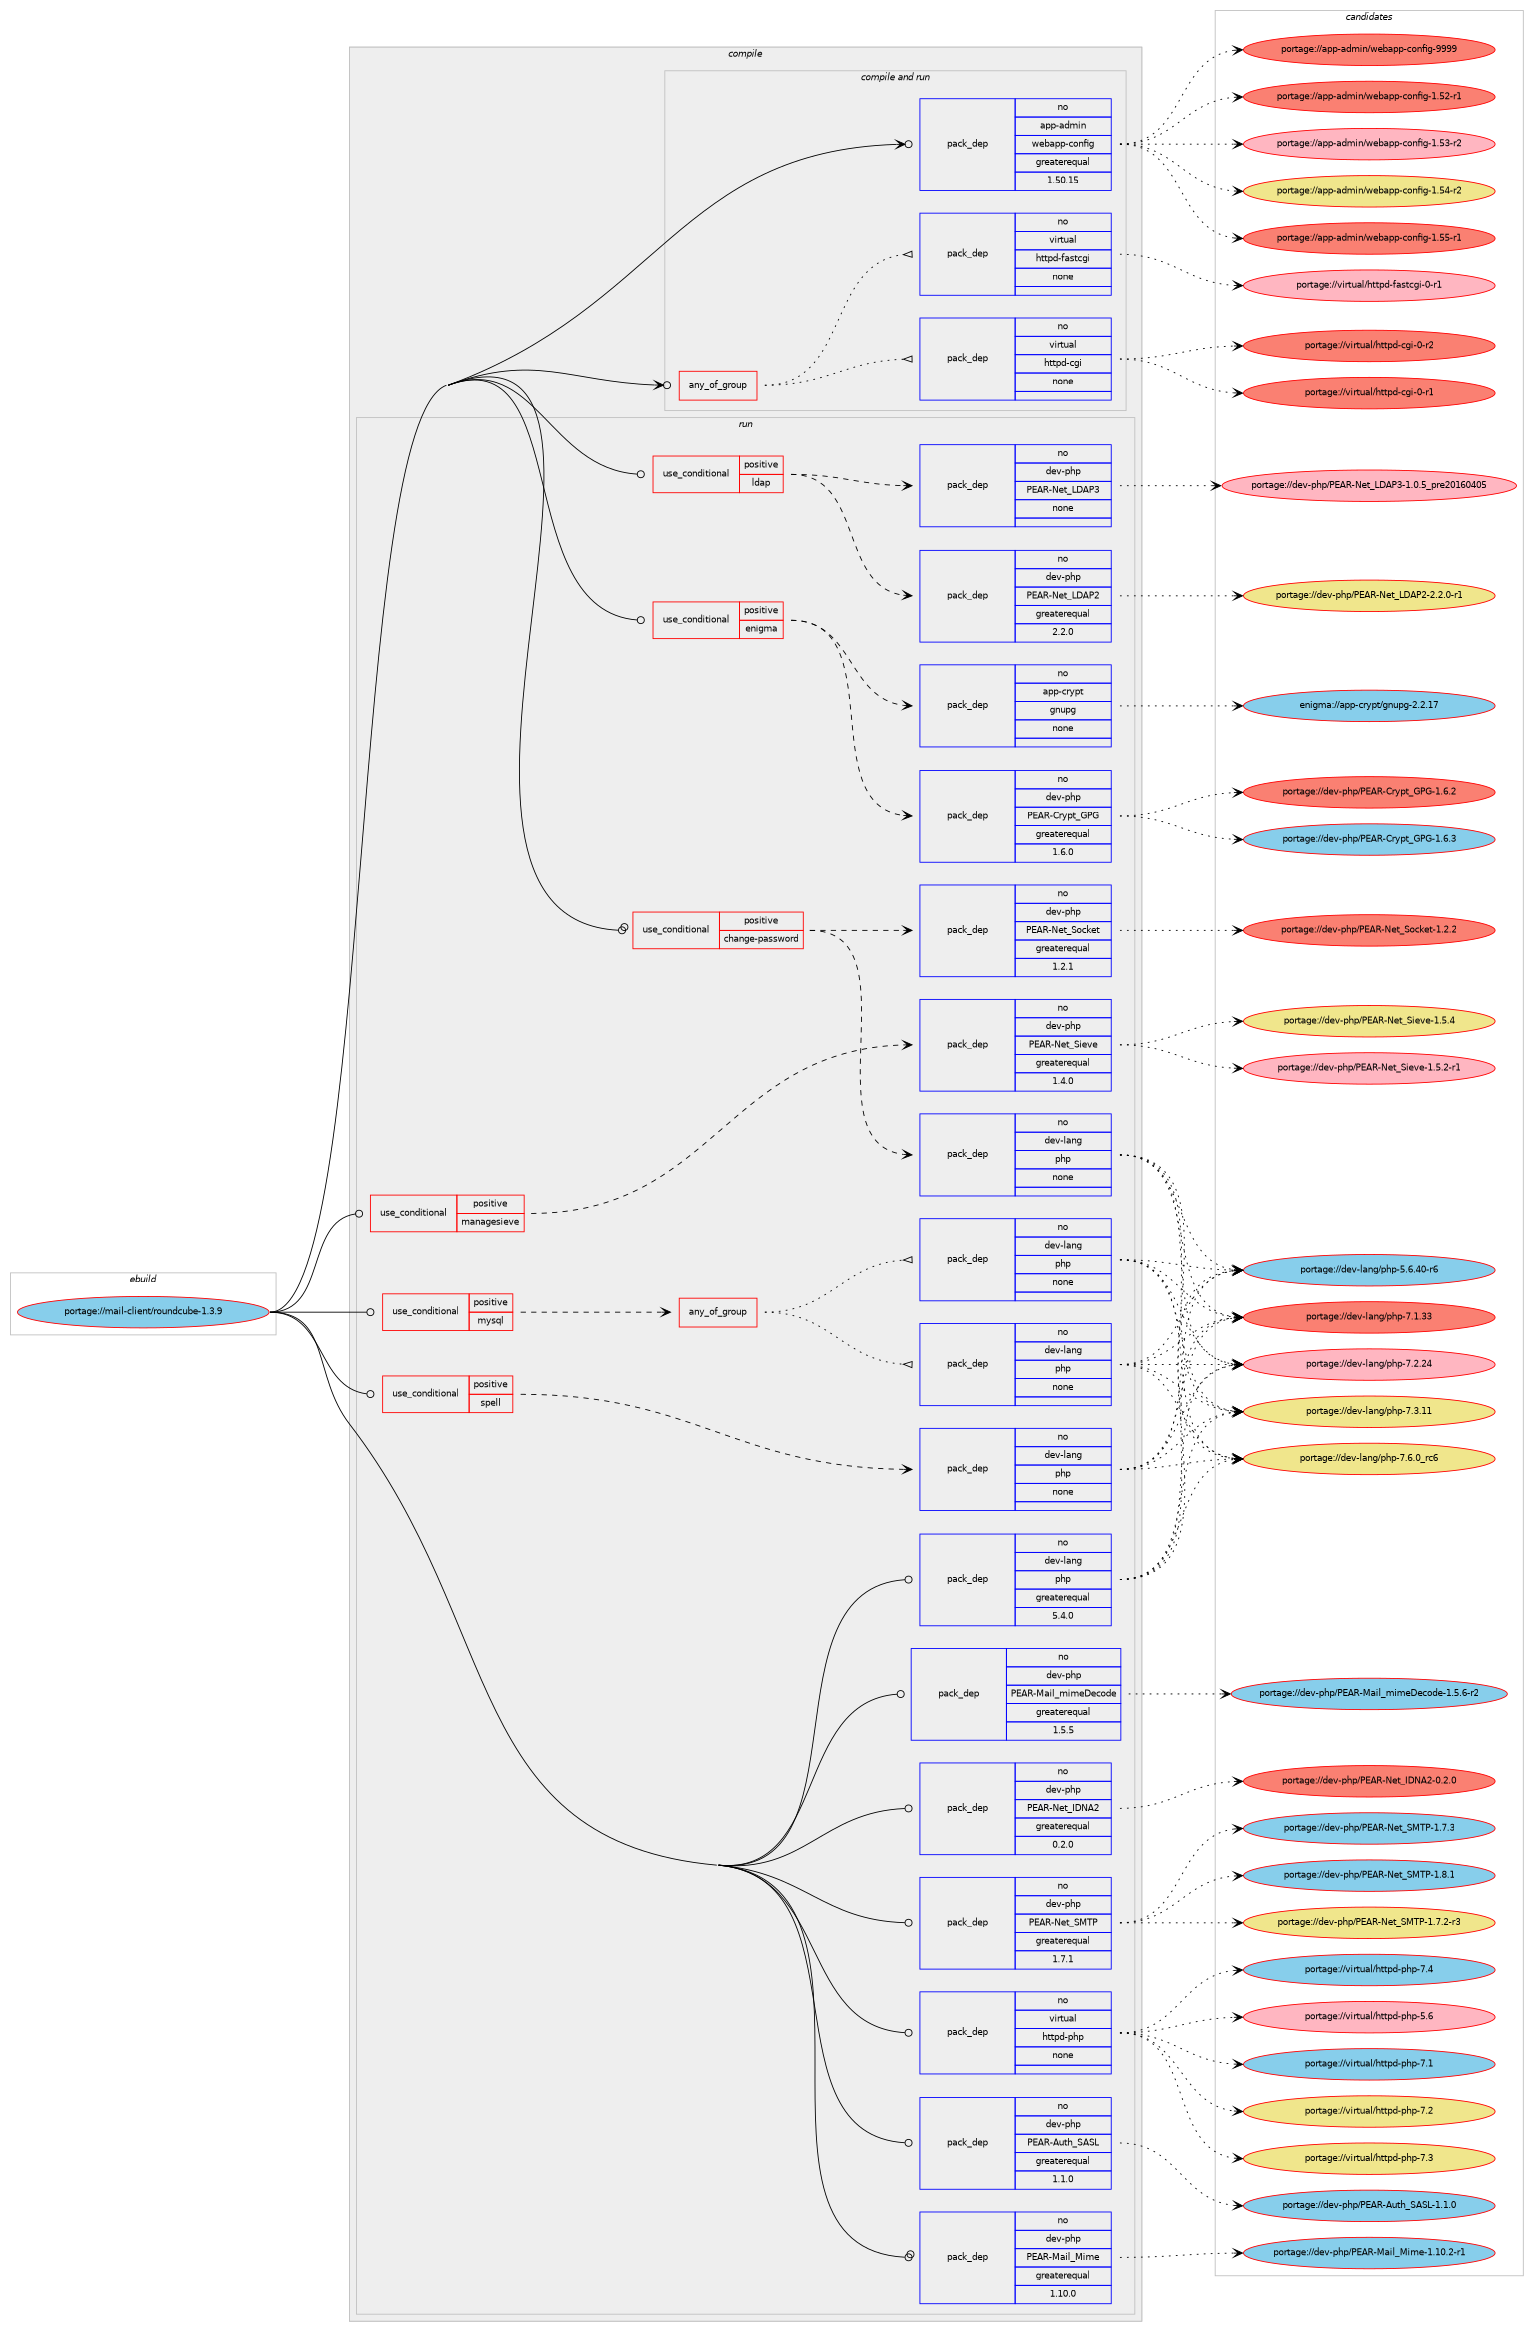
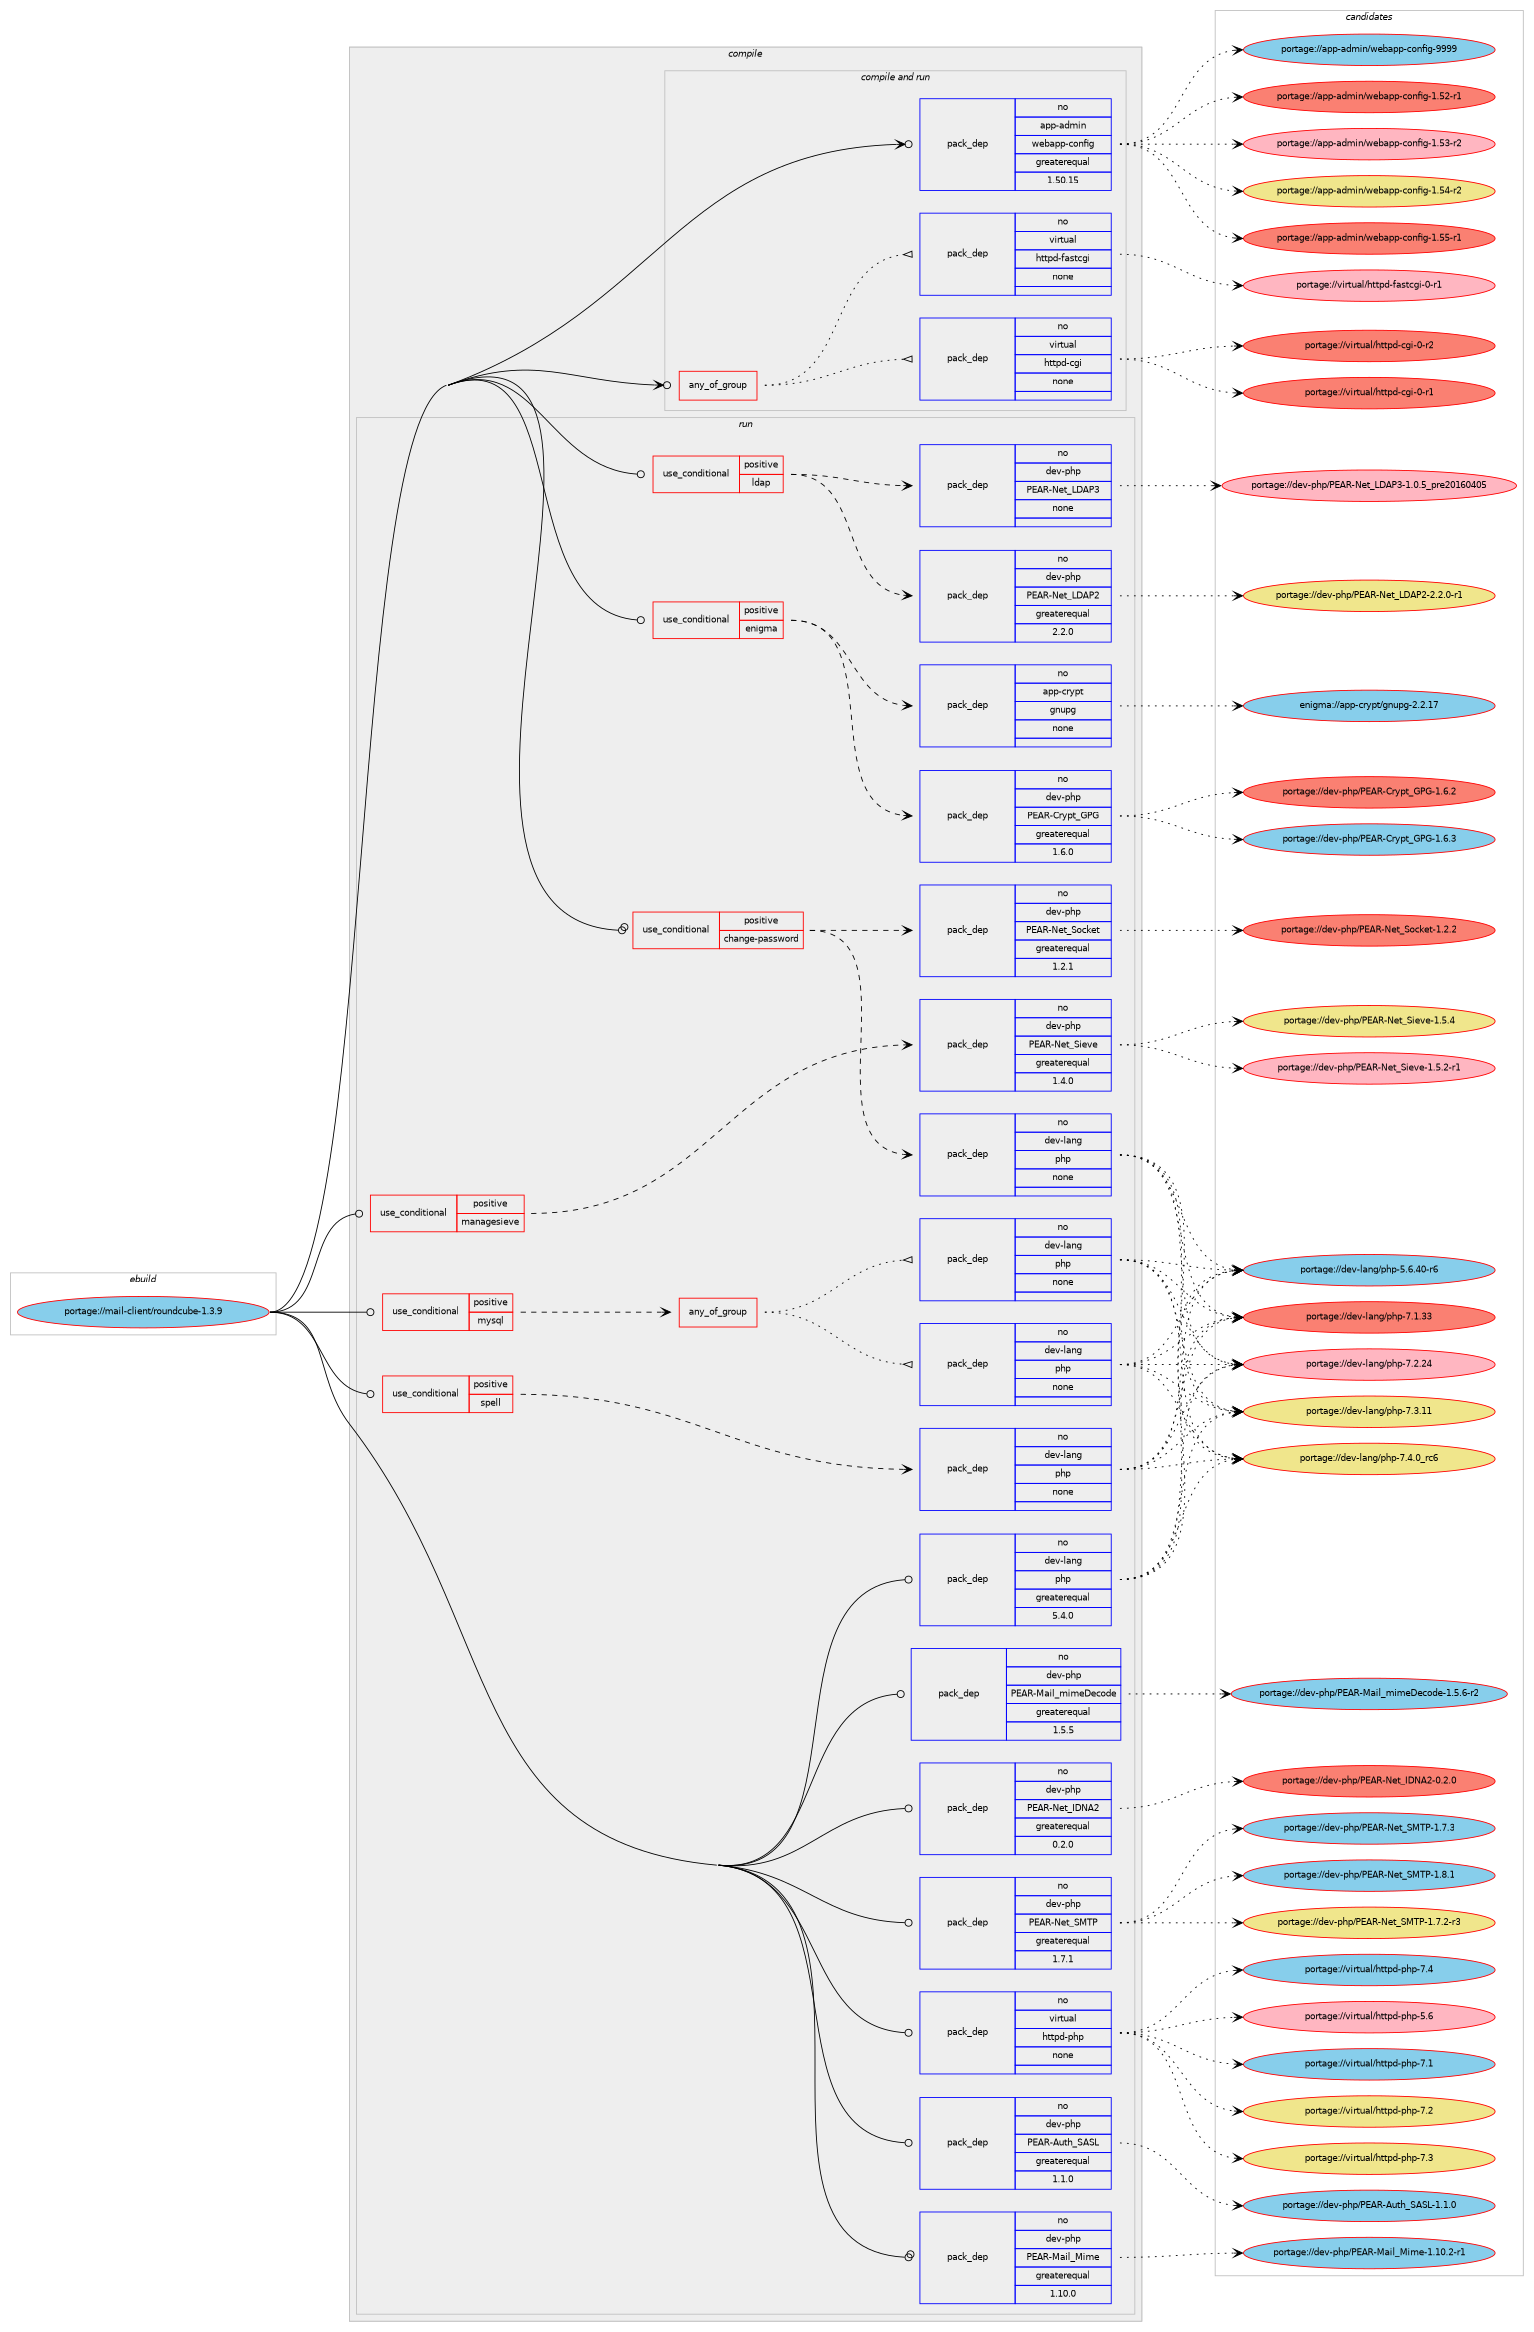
(1369, 50) -> (1369, 50)
(1369, 1459) -> (1369, 1459)
